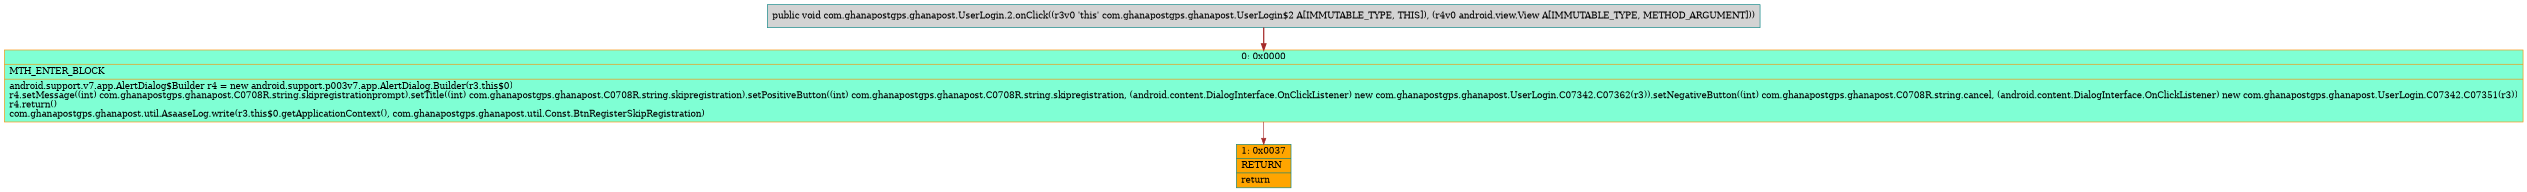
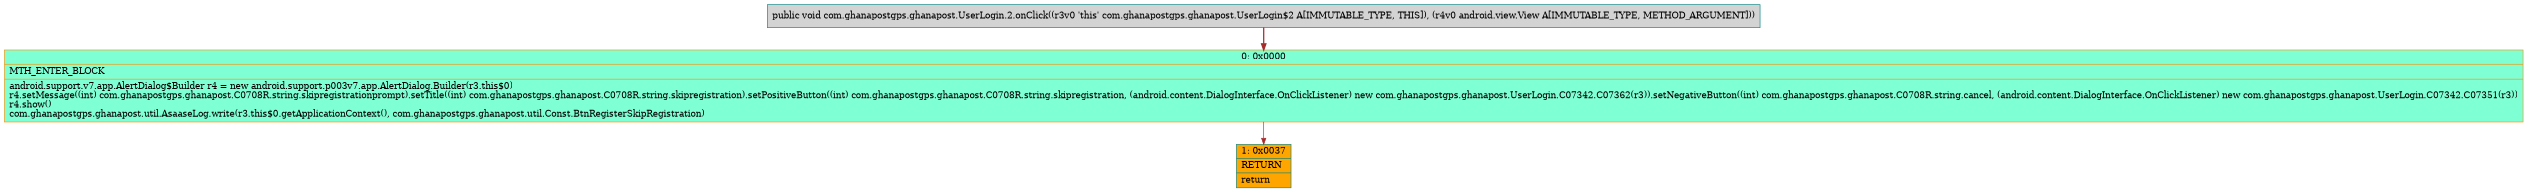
(33, 105) -> (30, 105)
